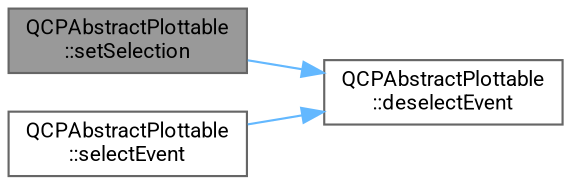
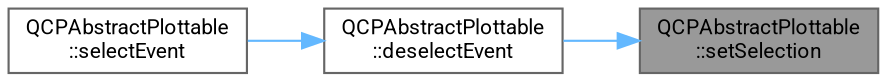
(275, 65) -> (590, 41)
